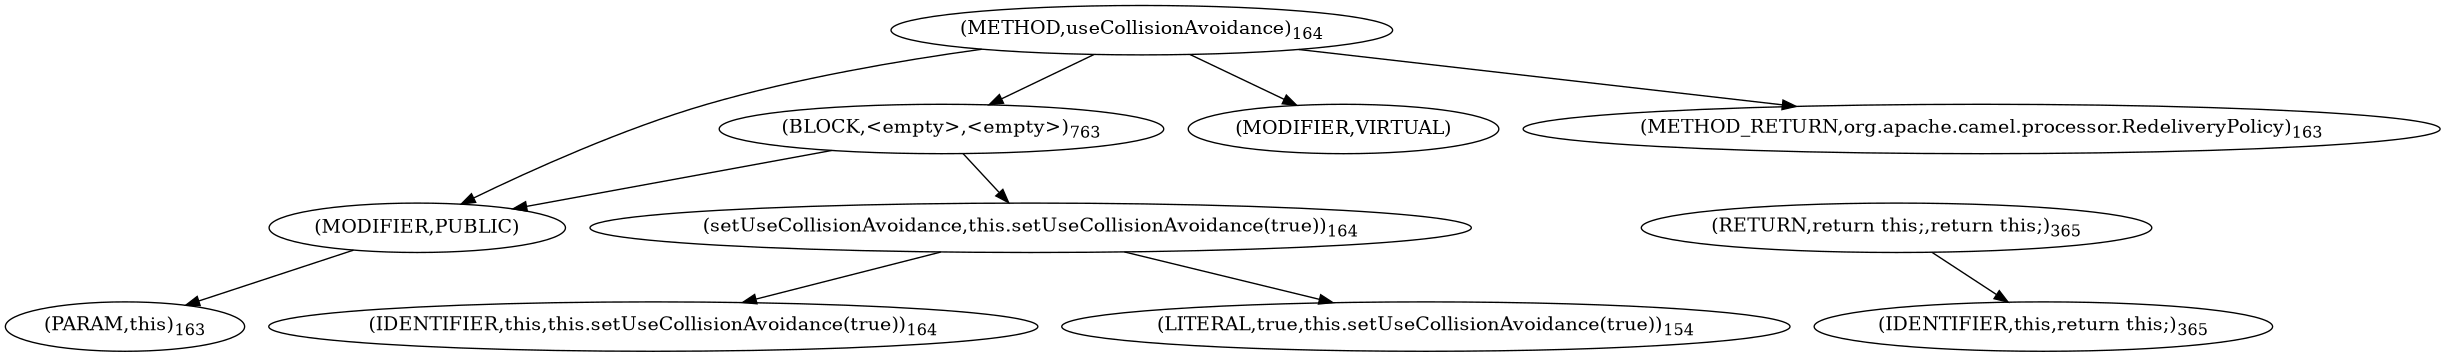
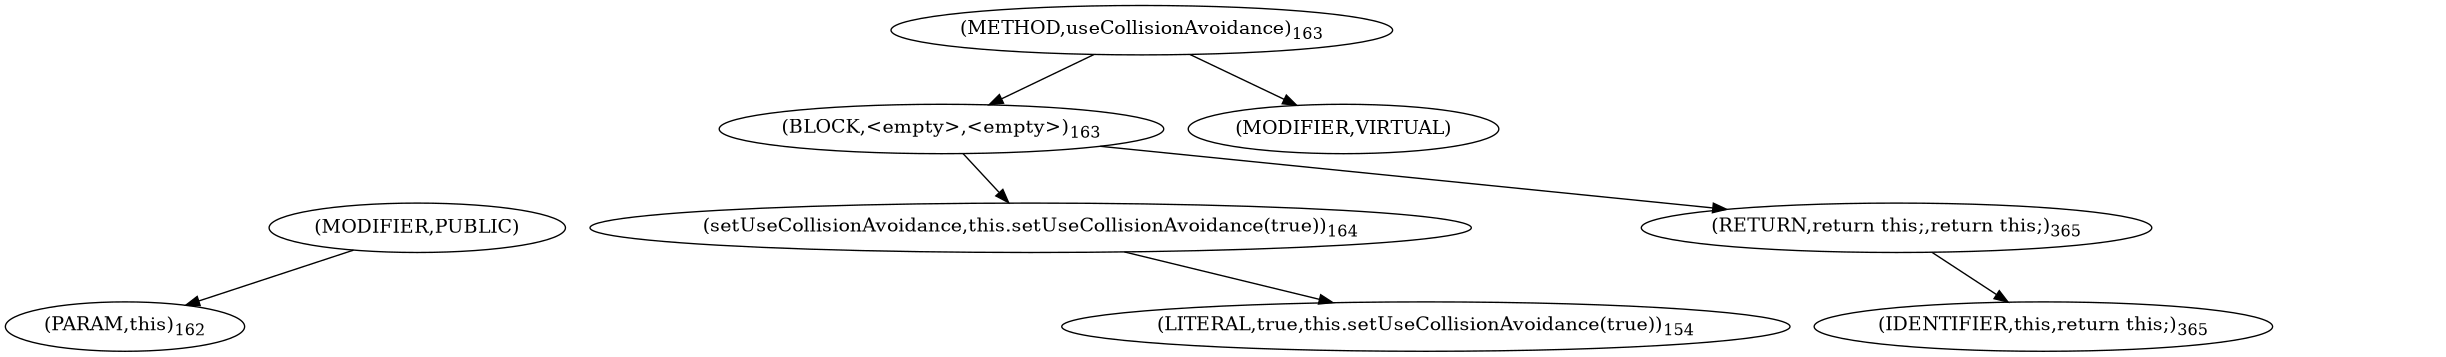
(1308, 28) -> (1308, 28)
(721, 100) -> none
(1086, 127) -> (1086, 127)
(1982, 129) -> none
(679, 178) -> (1407, 177)
(190, 325) -> (190, 325)
(653, 327) -> none
